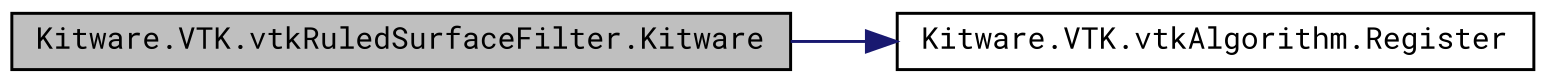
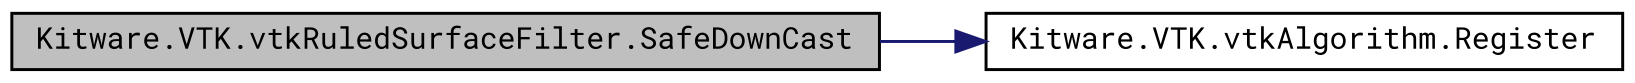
(401, 41) -> (446, 41)
